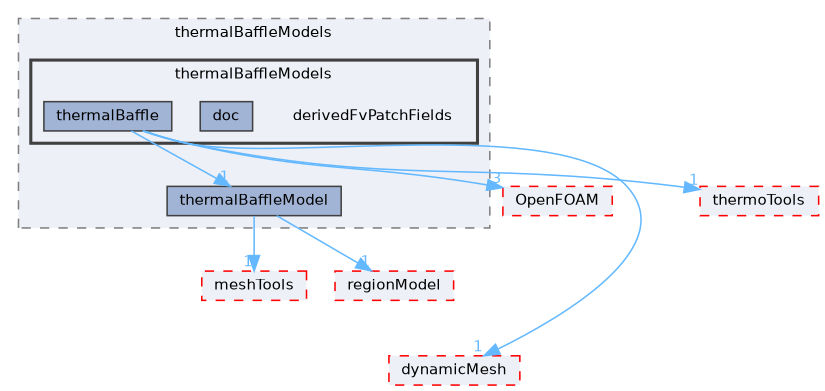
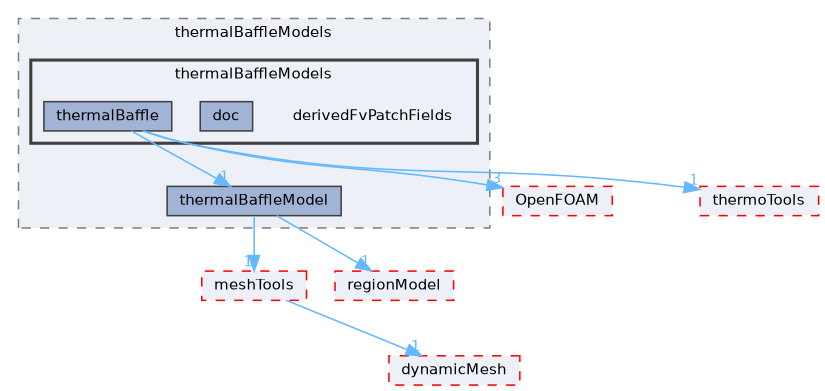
(506, 148) -> (347, 325)
